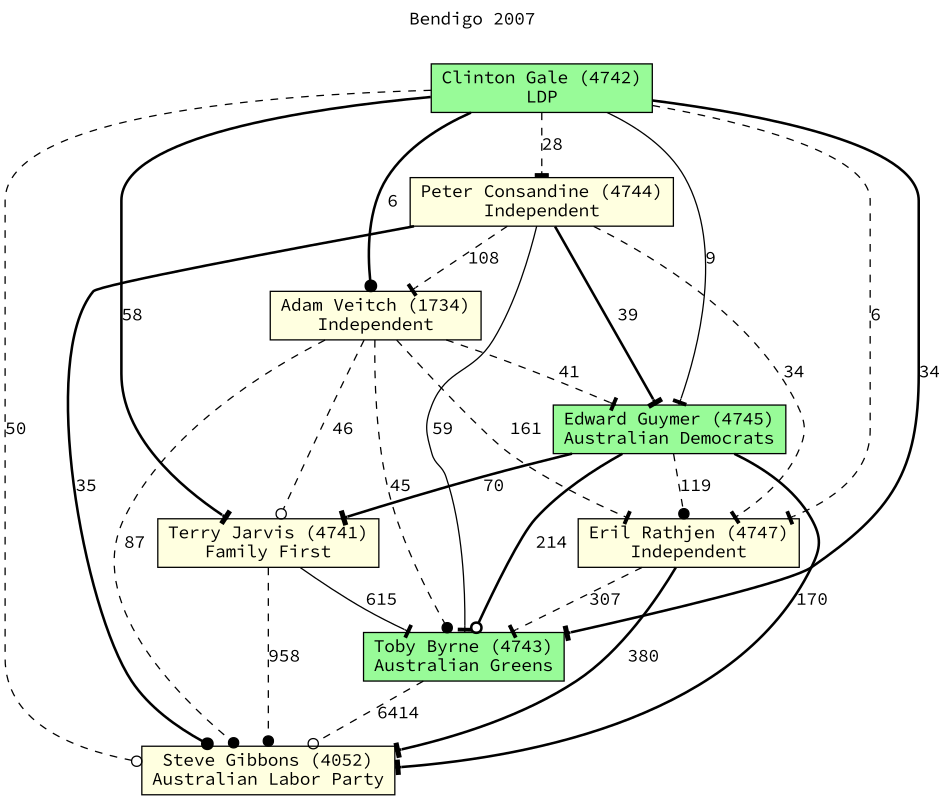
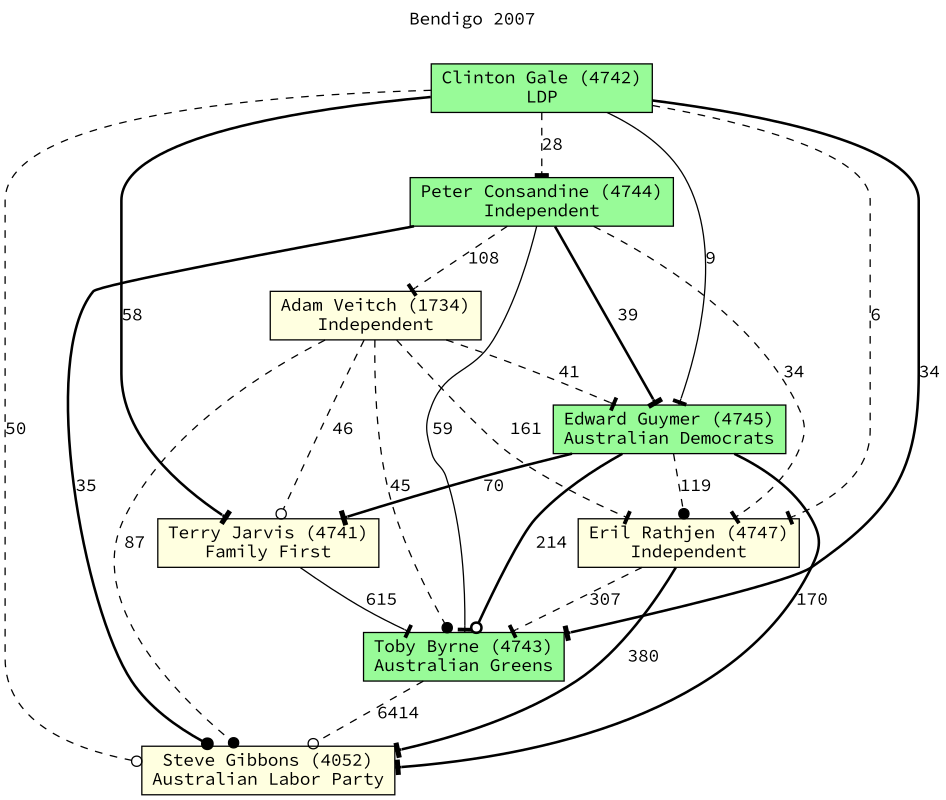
(387, 177) -> none
(542, 202) -> (542, 202)
(268, 652) -> none
